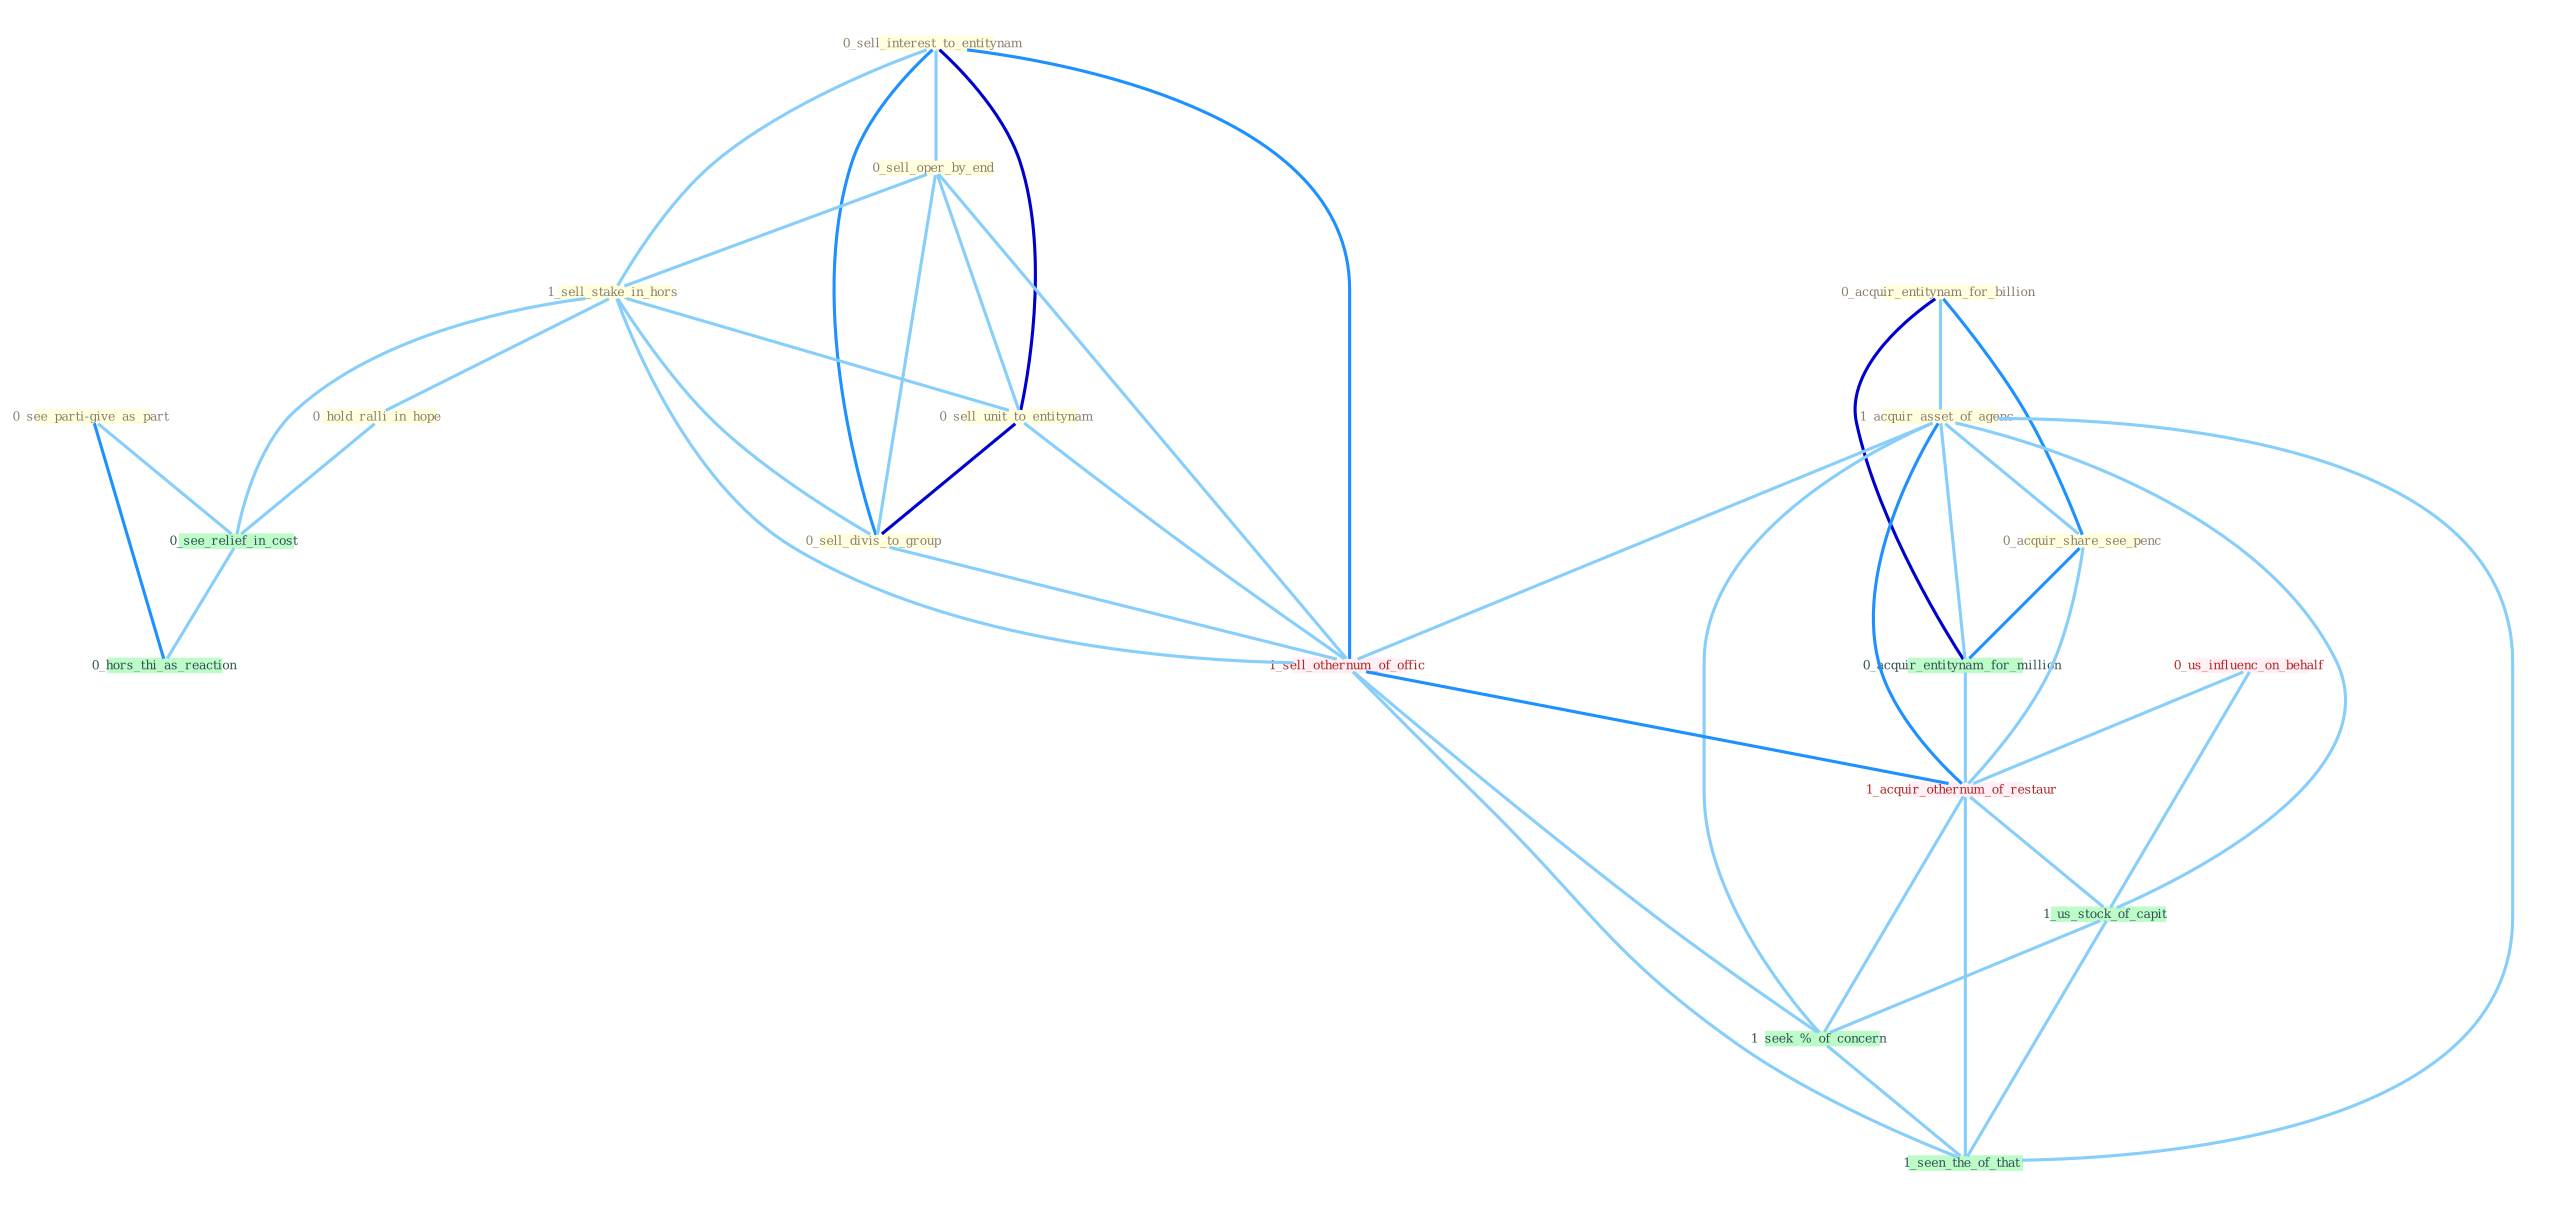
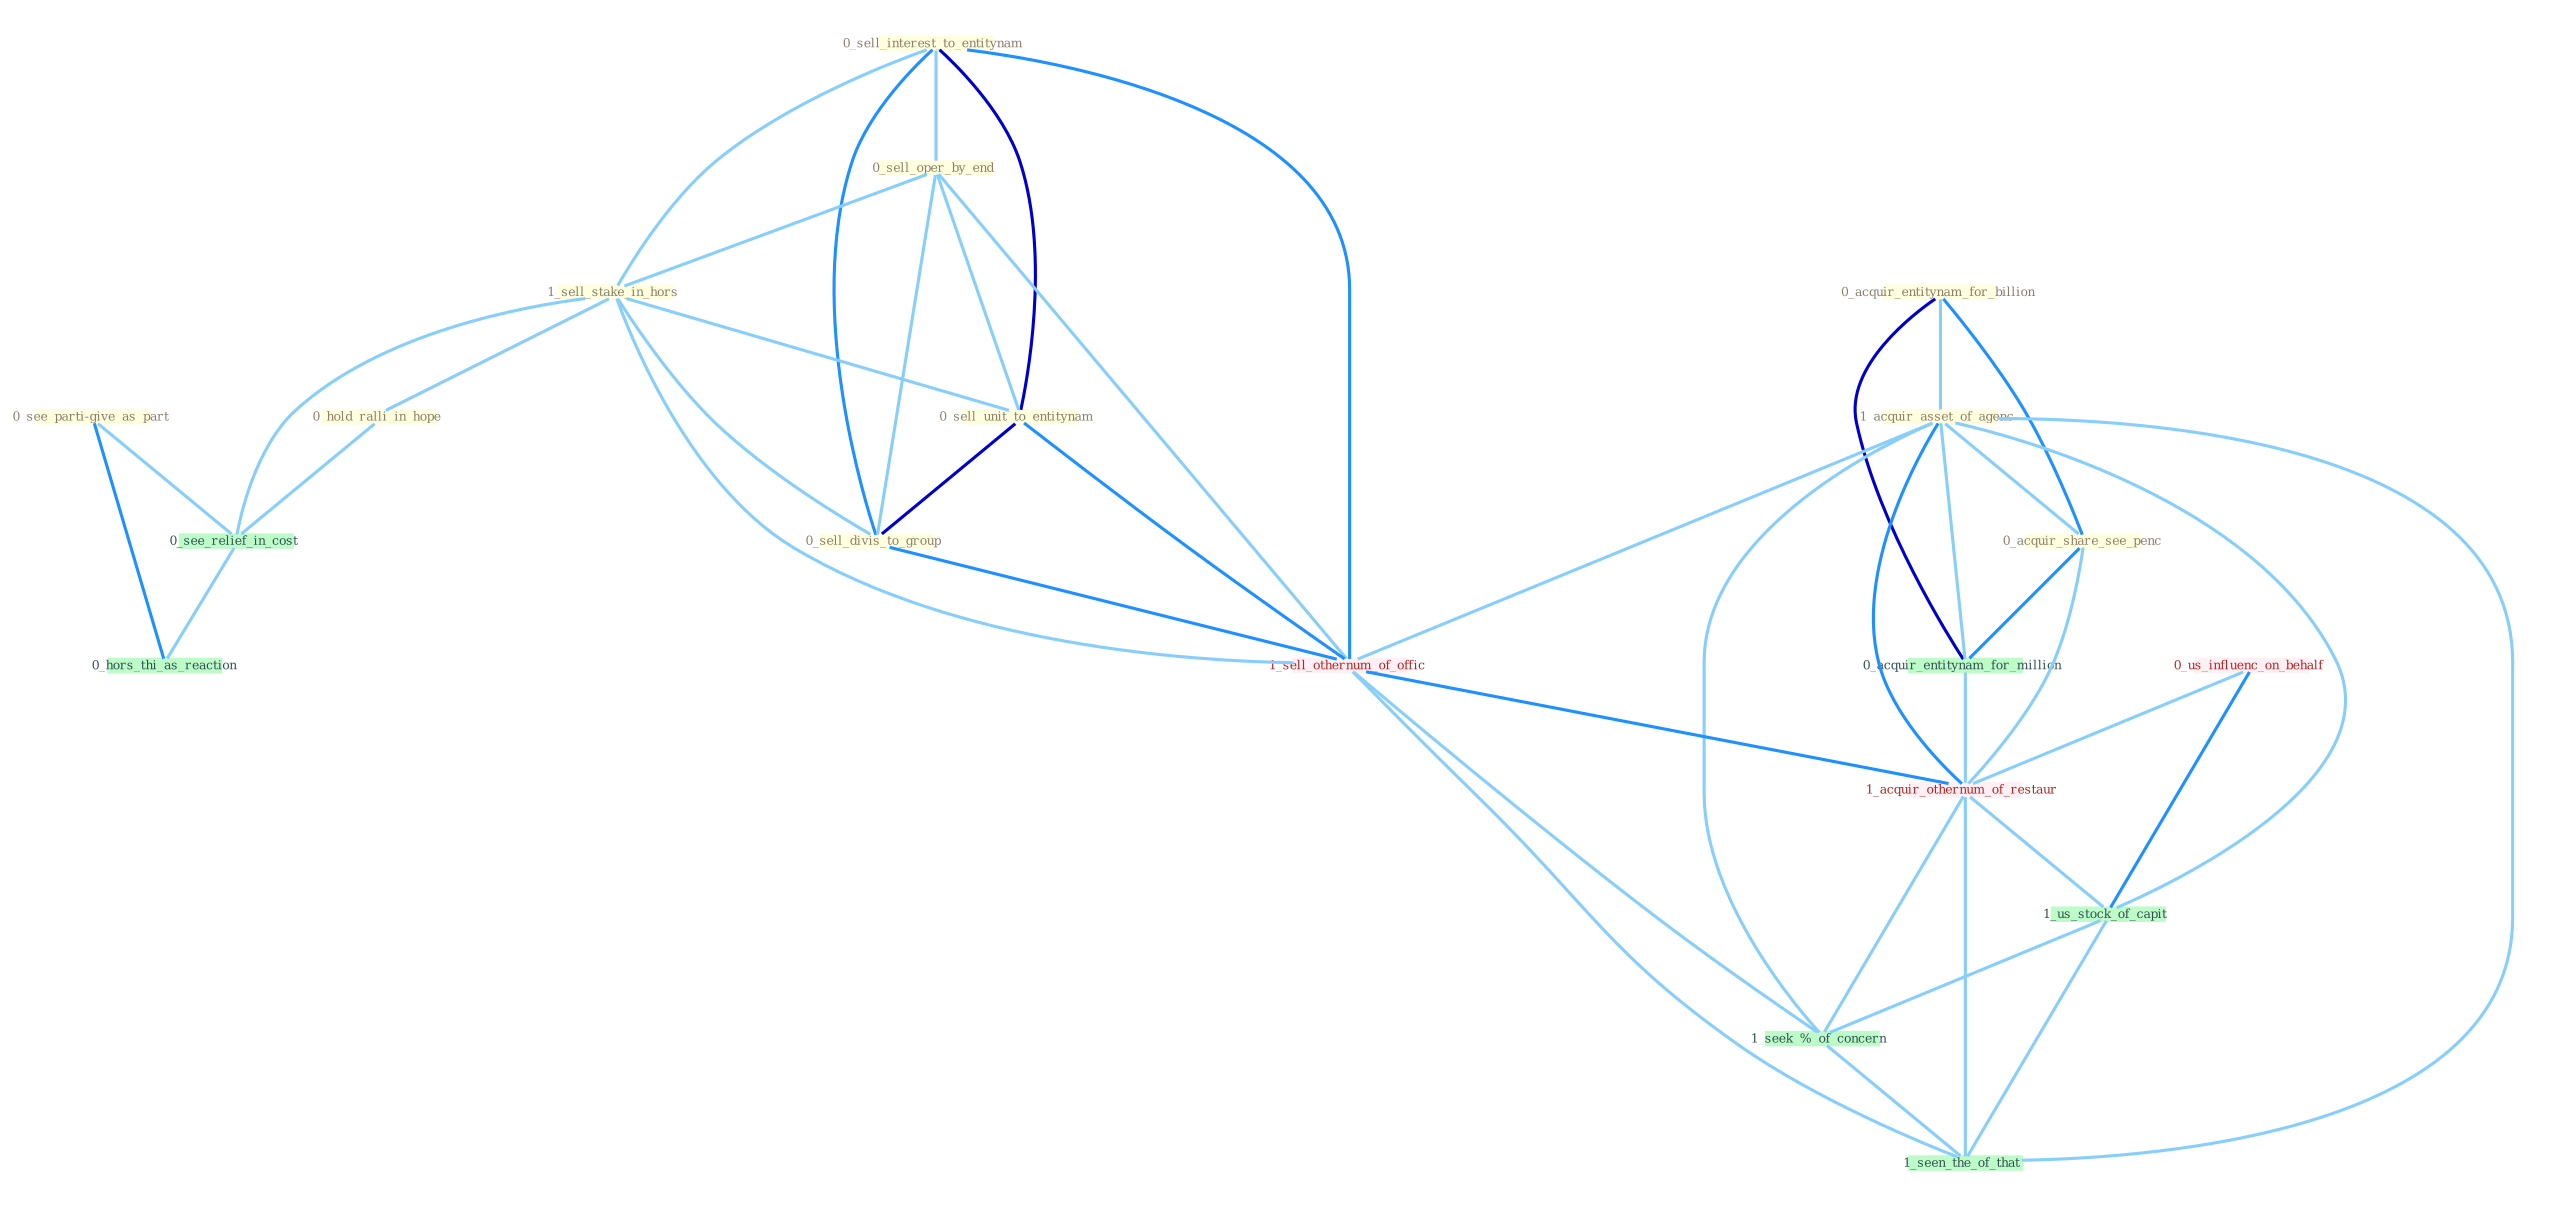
(1183, 543) -> (1183, 543)
(1113, 603) -> (1113, 603)
(2180, 790) -> (2180, 790)
